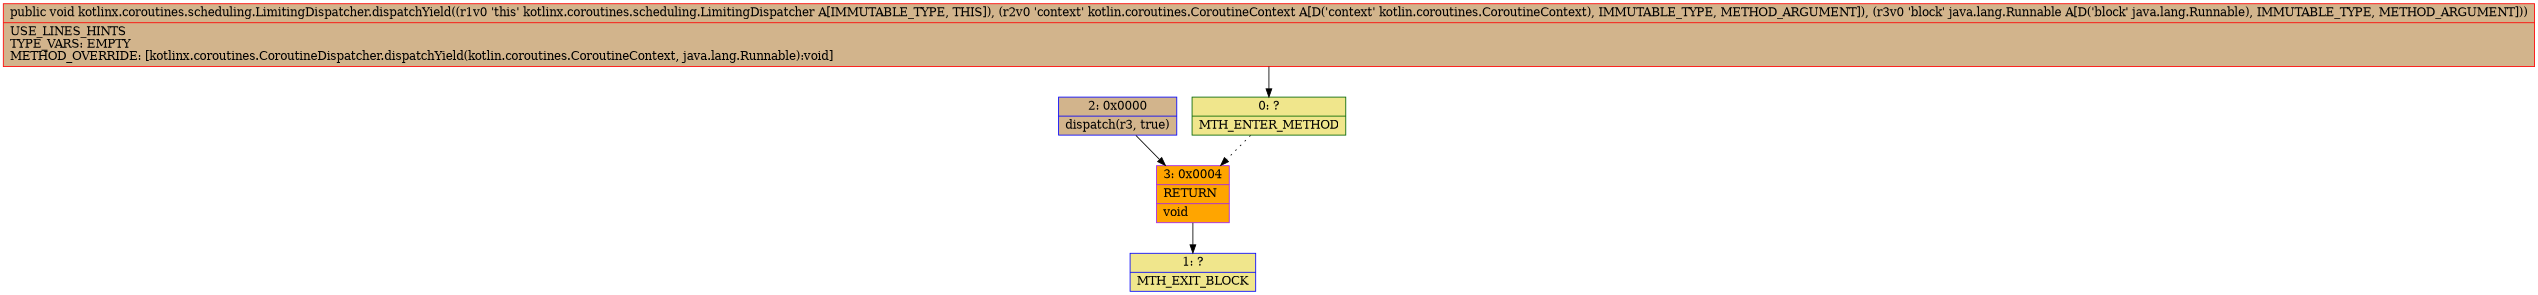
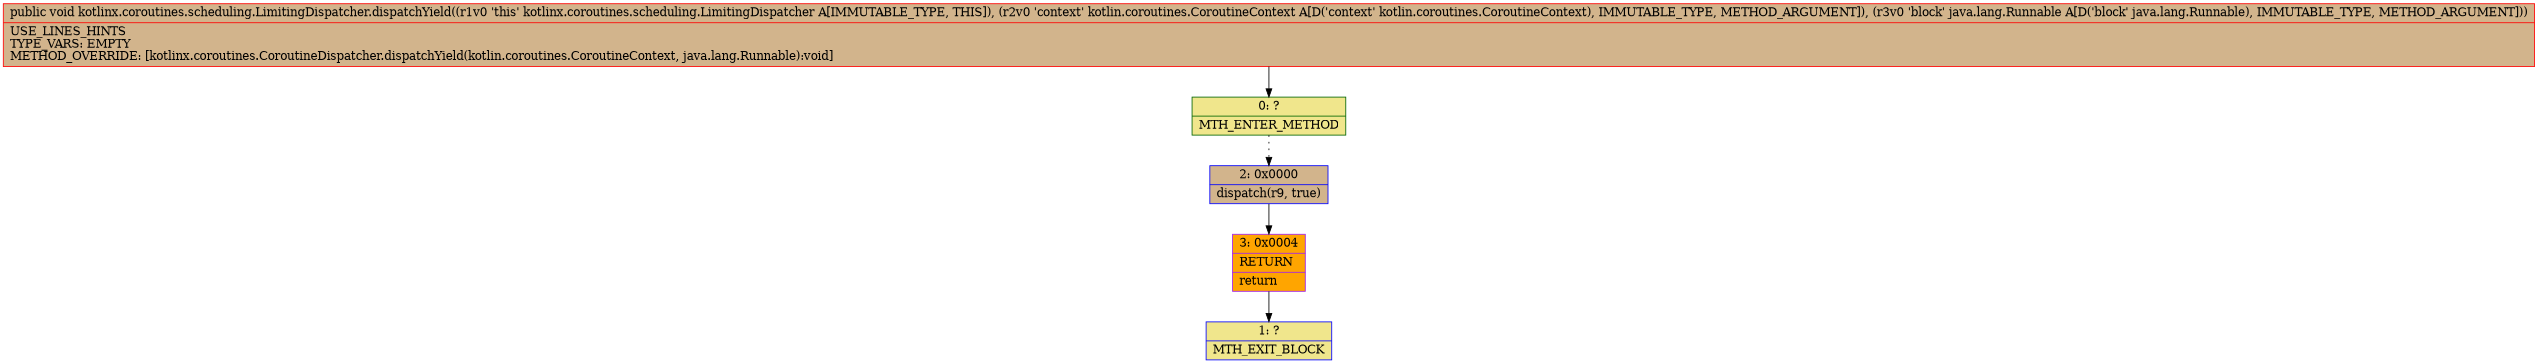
(1118, 125) -> (1269, 194)
(1239, 147) -> (1269, 146)
(1176, 213) -> (1258, 281)
